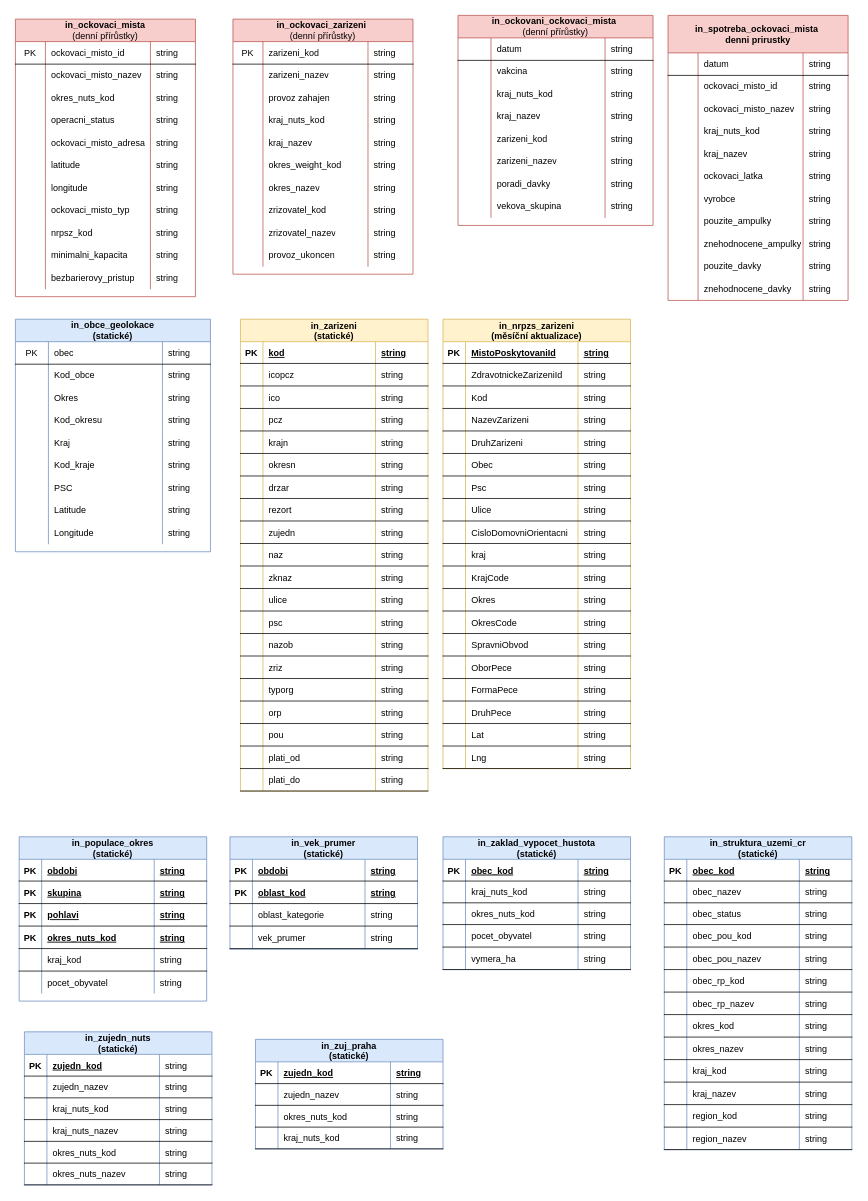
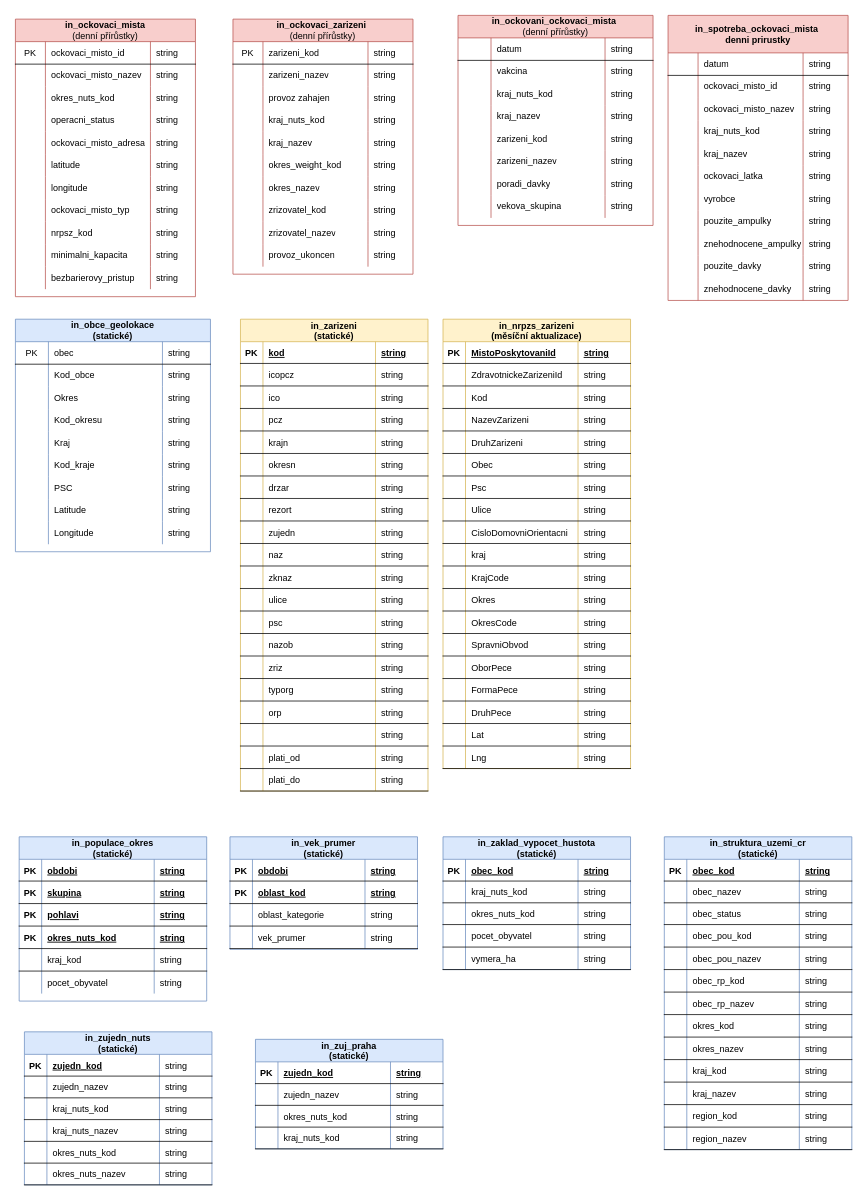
(319, 735) -> none
